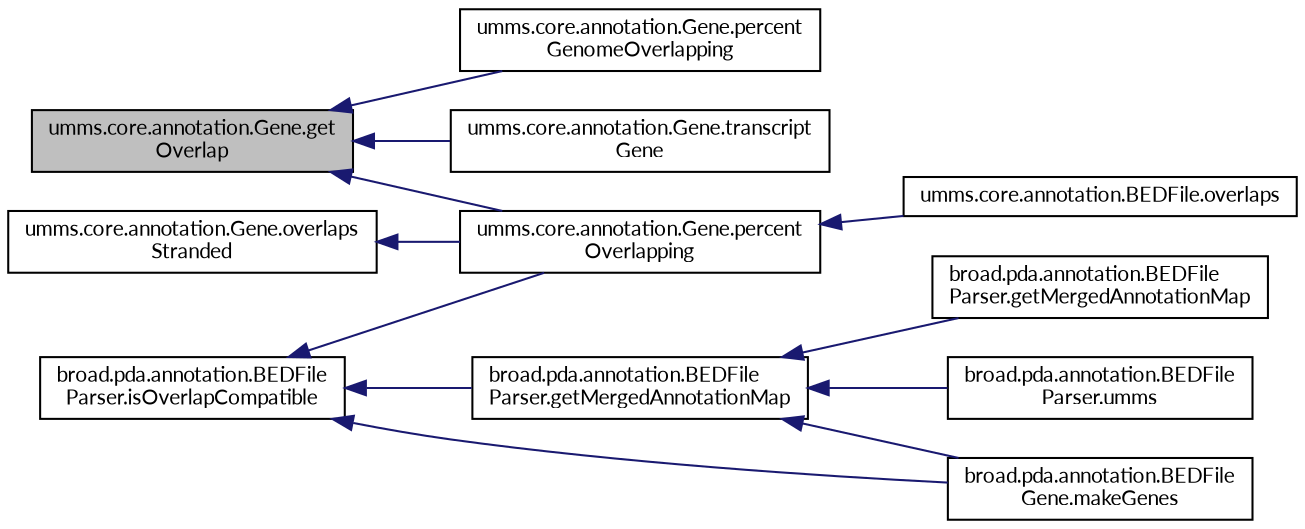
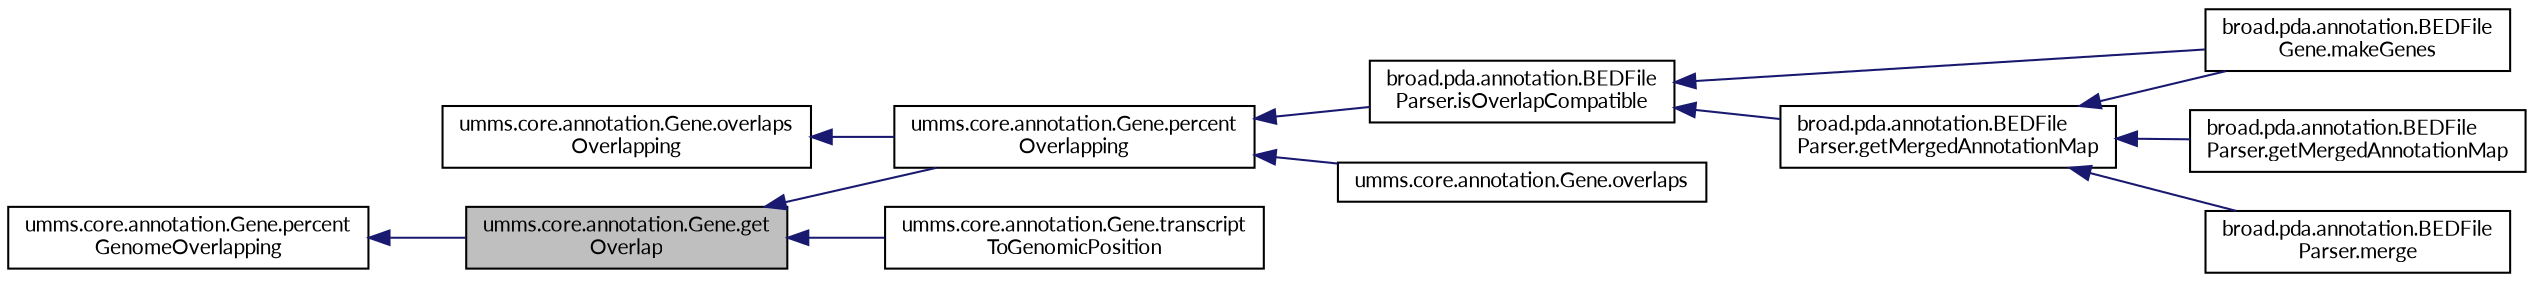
(426, 88) -> (428, 238)
(640, 141) -> (1074, 238)
(1100, 197) -> (1522, 182)
(192, 242) -> (627, 137)
(426, 312) -> (1323, 112)
(1100, 388) -> (2358, 242)
